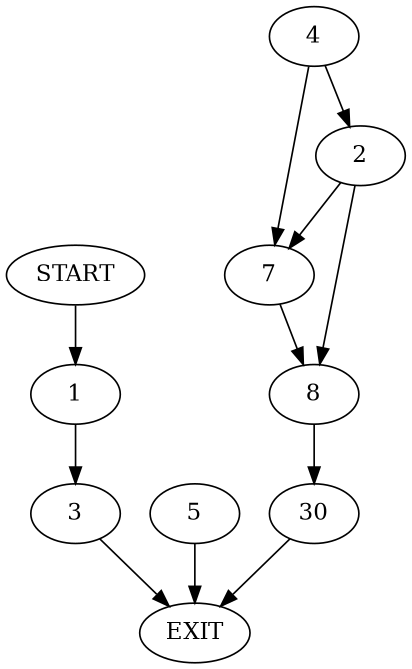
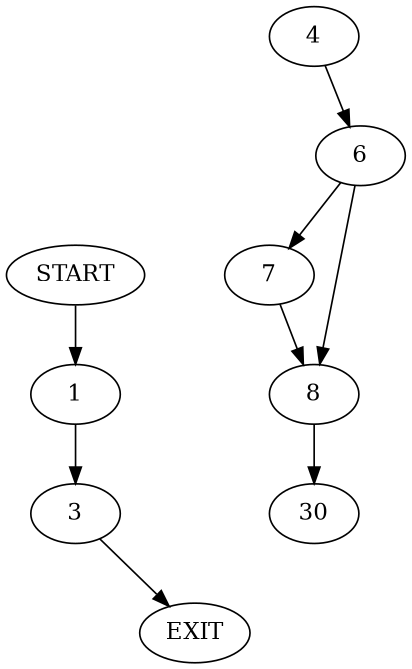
(293, 147) -> none
(361, 156) -> (361, 156)
(195, 514) -> none
(261, 567) -> none
